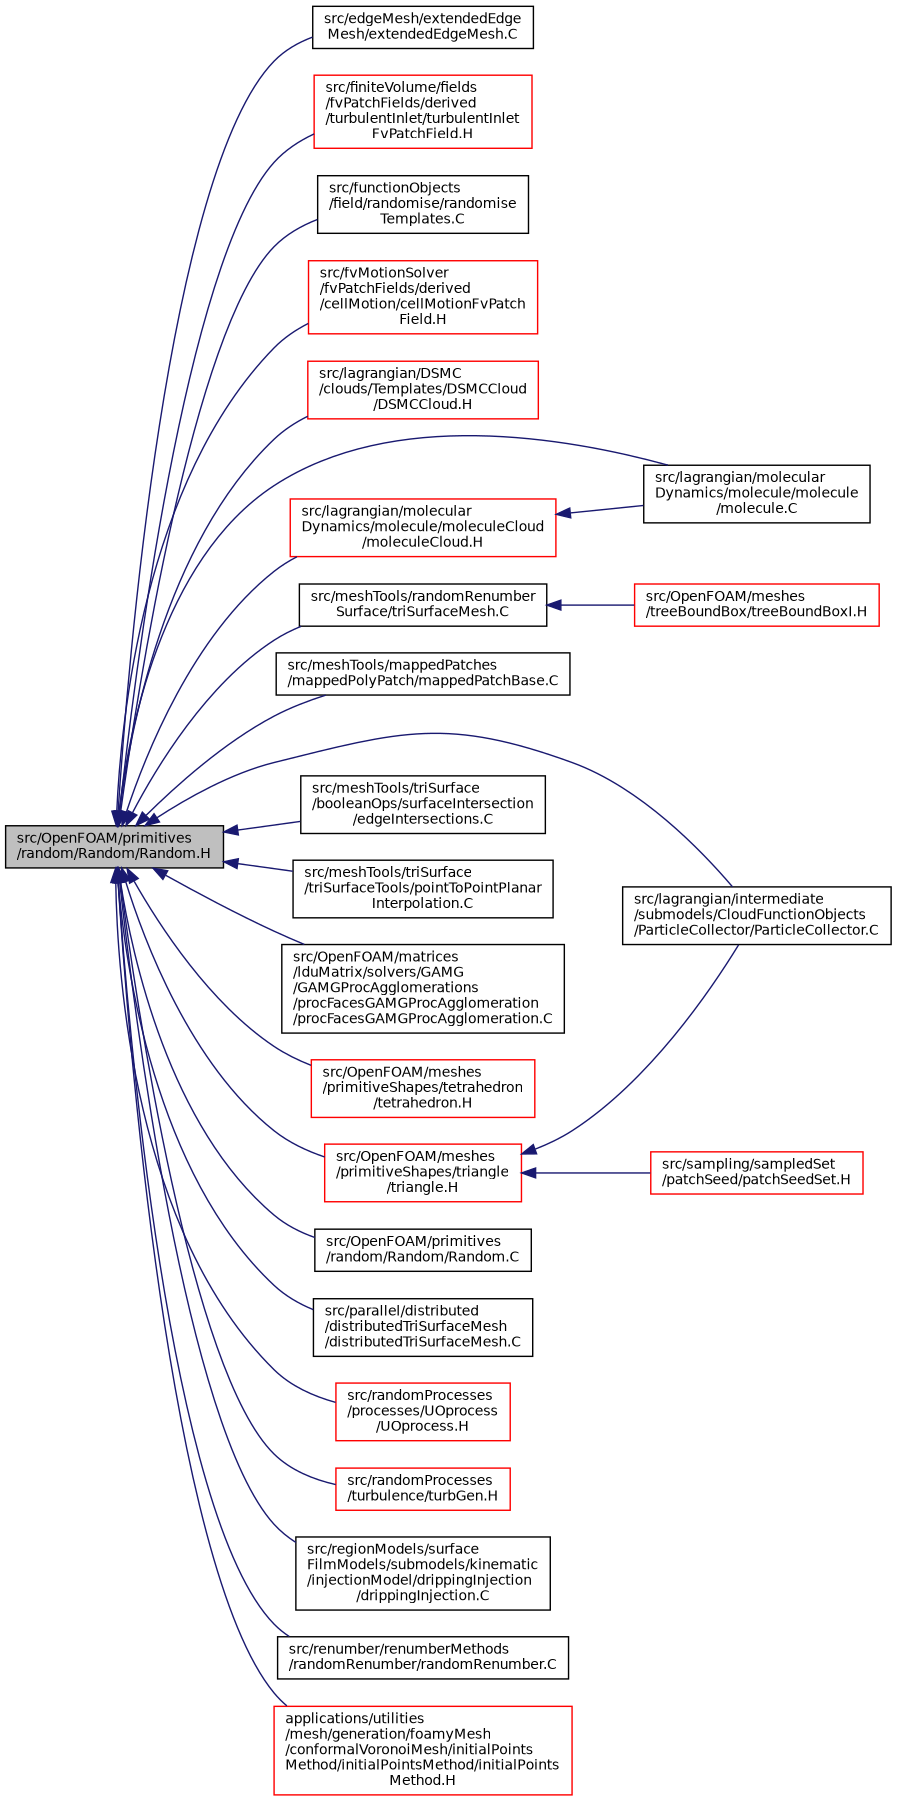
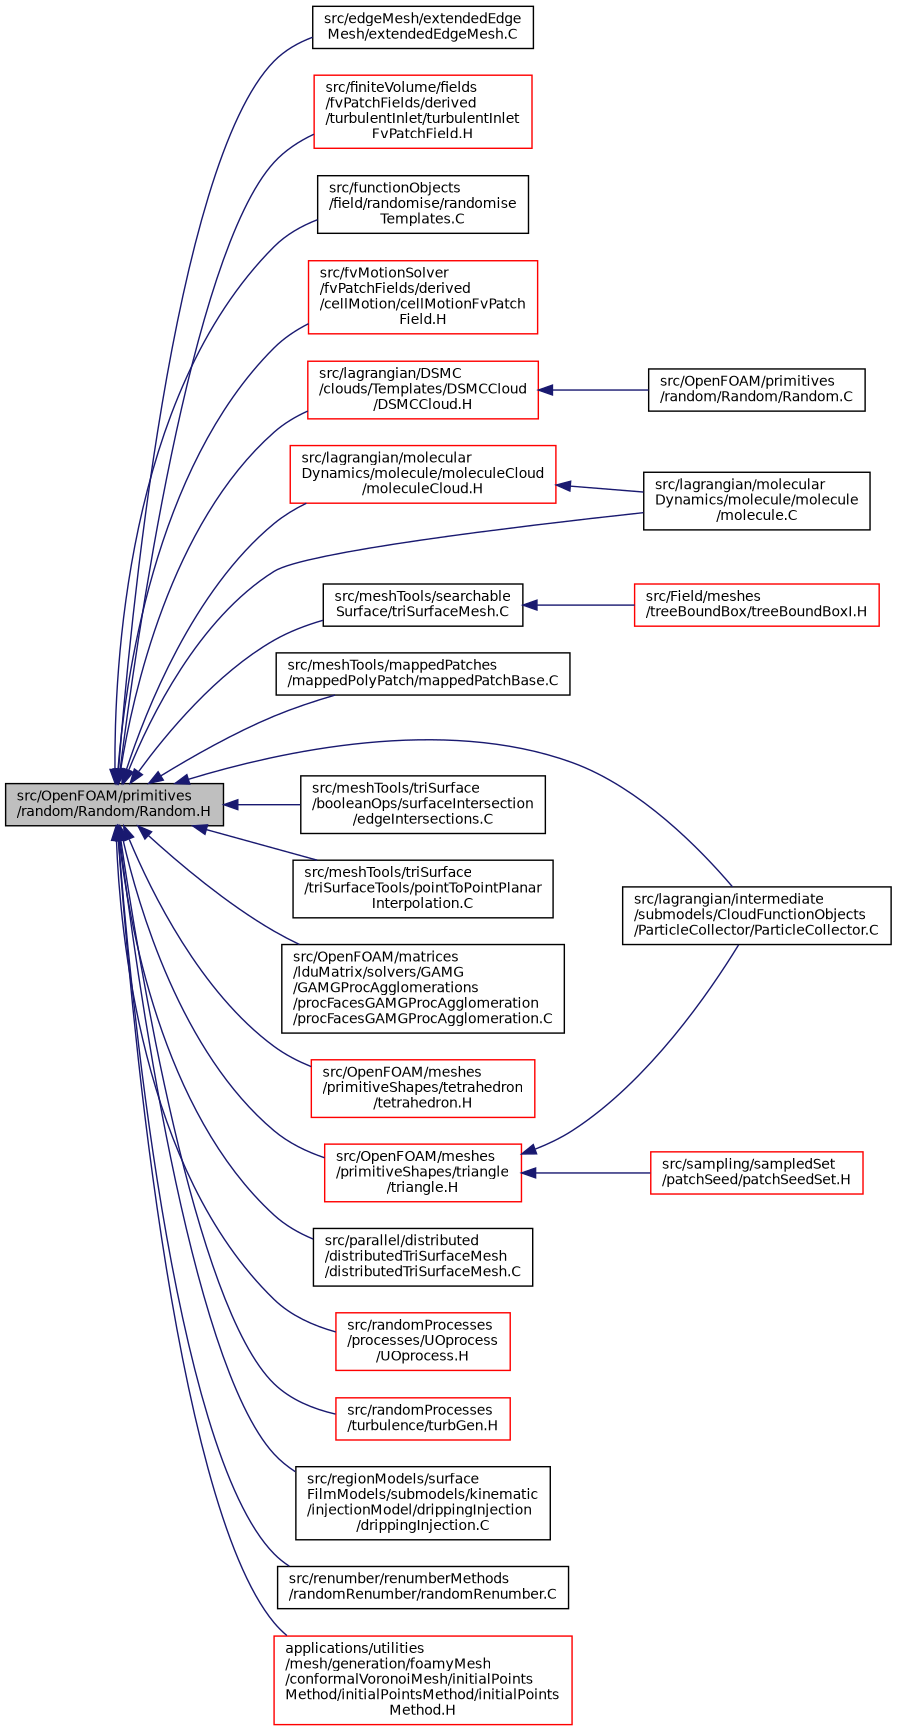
(423, 605) -> (423, 605)
(757, 605) -> (757, 605)
(179, 1083) -> (601, 390)
